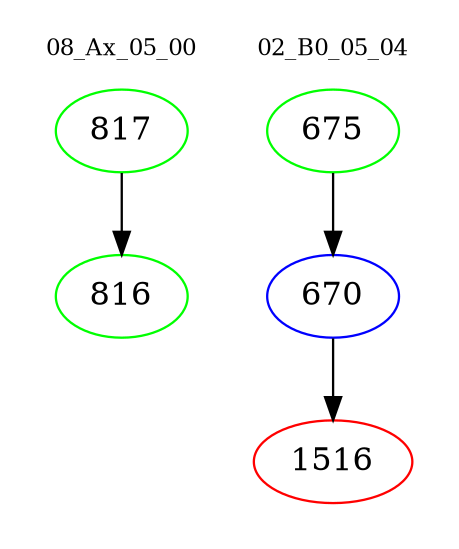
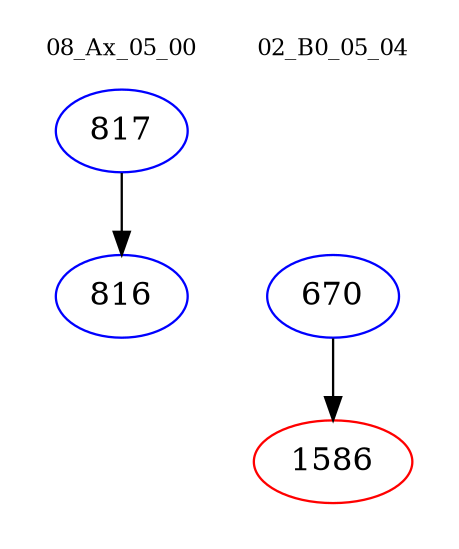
(122, 131) -> (122, 131)
(333, 131) -> none
(122, 296) -> (122, 296)
(333, 462) -> (333, 462)
